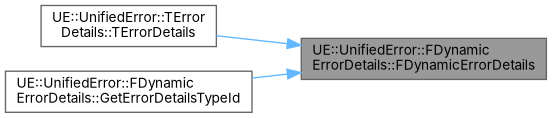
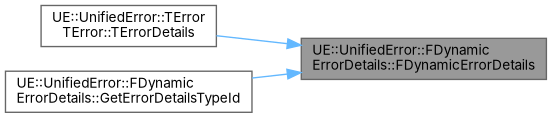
(129, 26) -> (129, 26)
